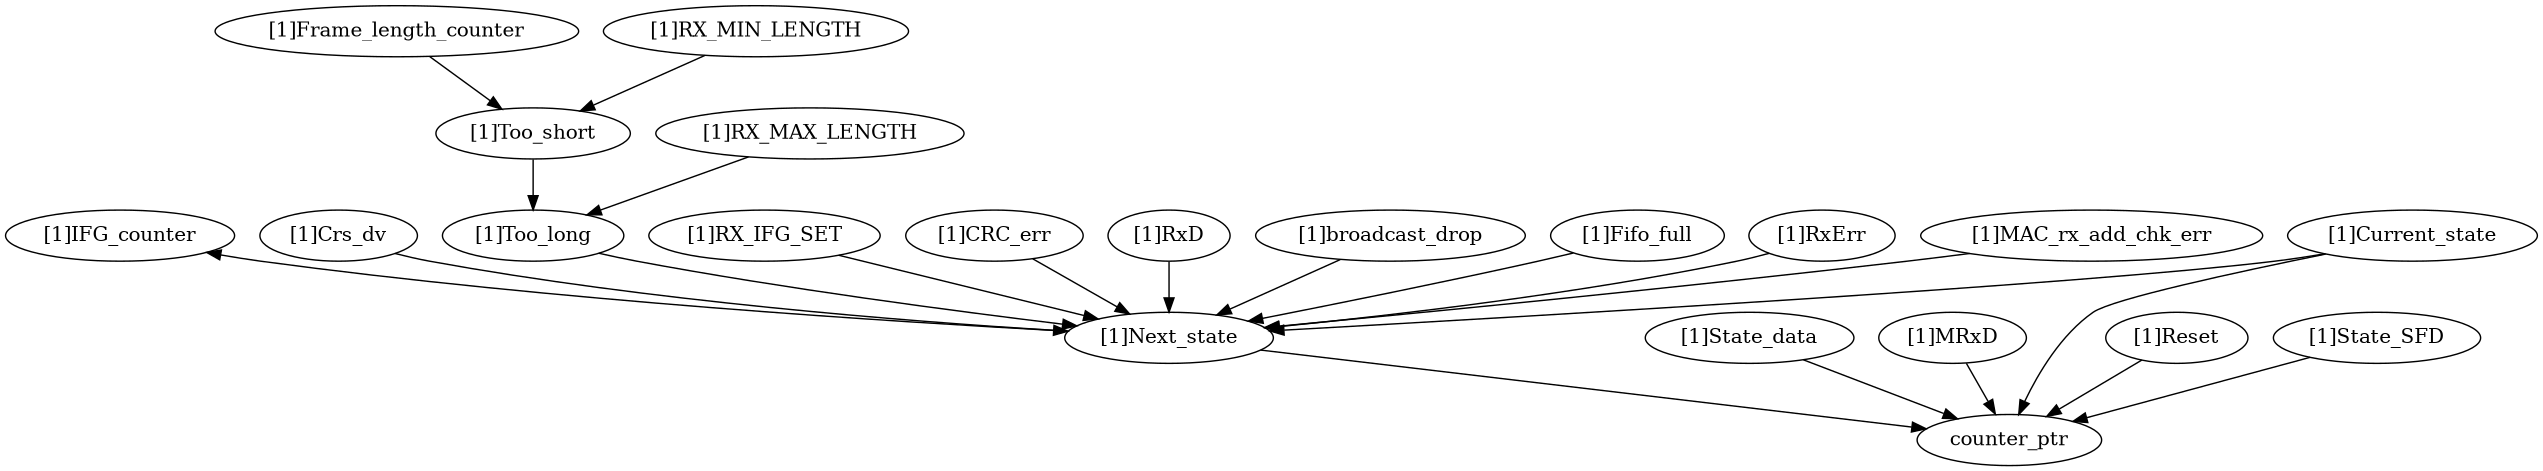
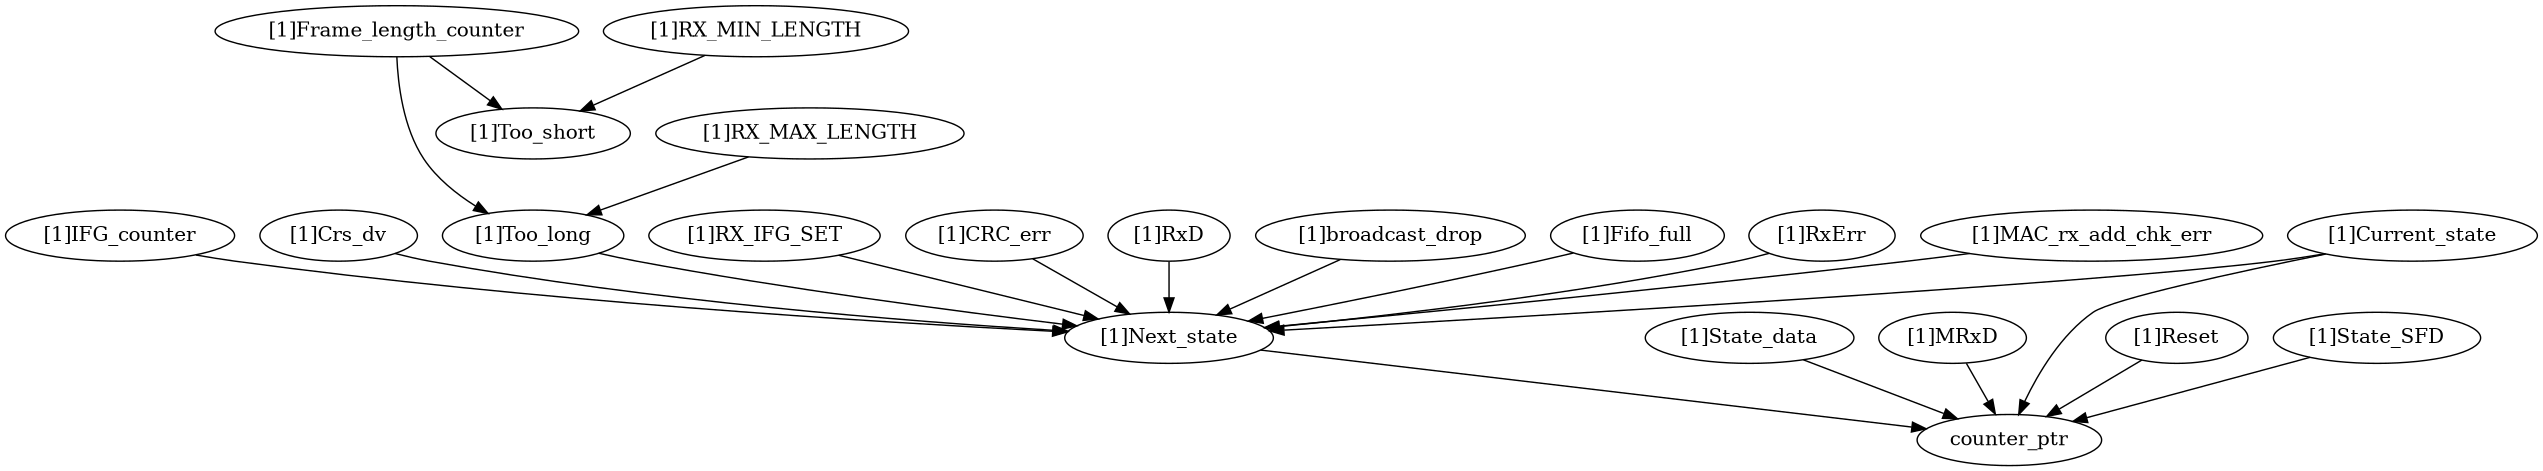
(533, 178) -> (415, 143)
(644, 302) -> (623, 302)
